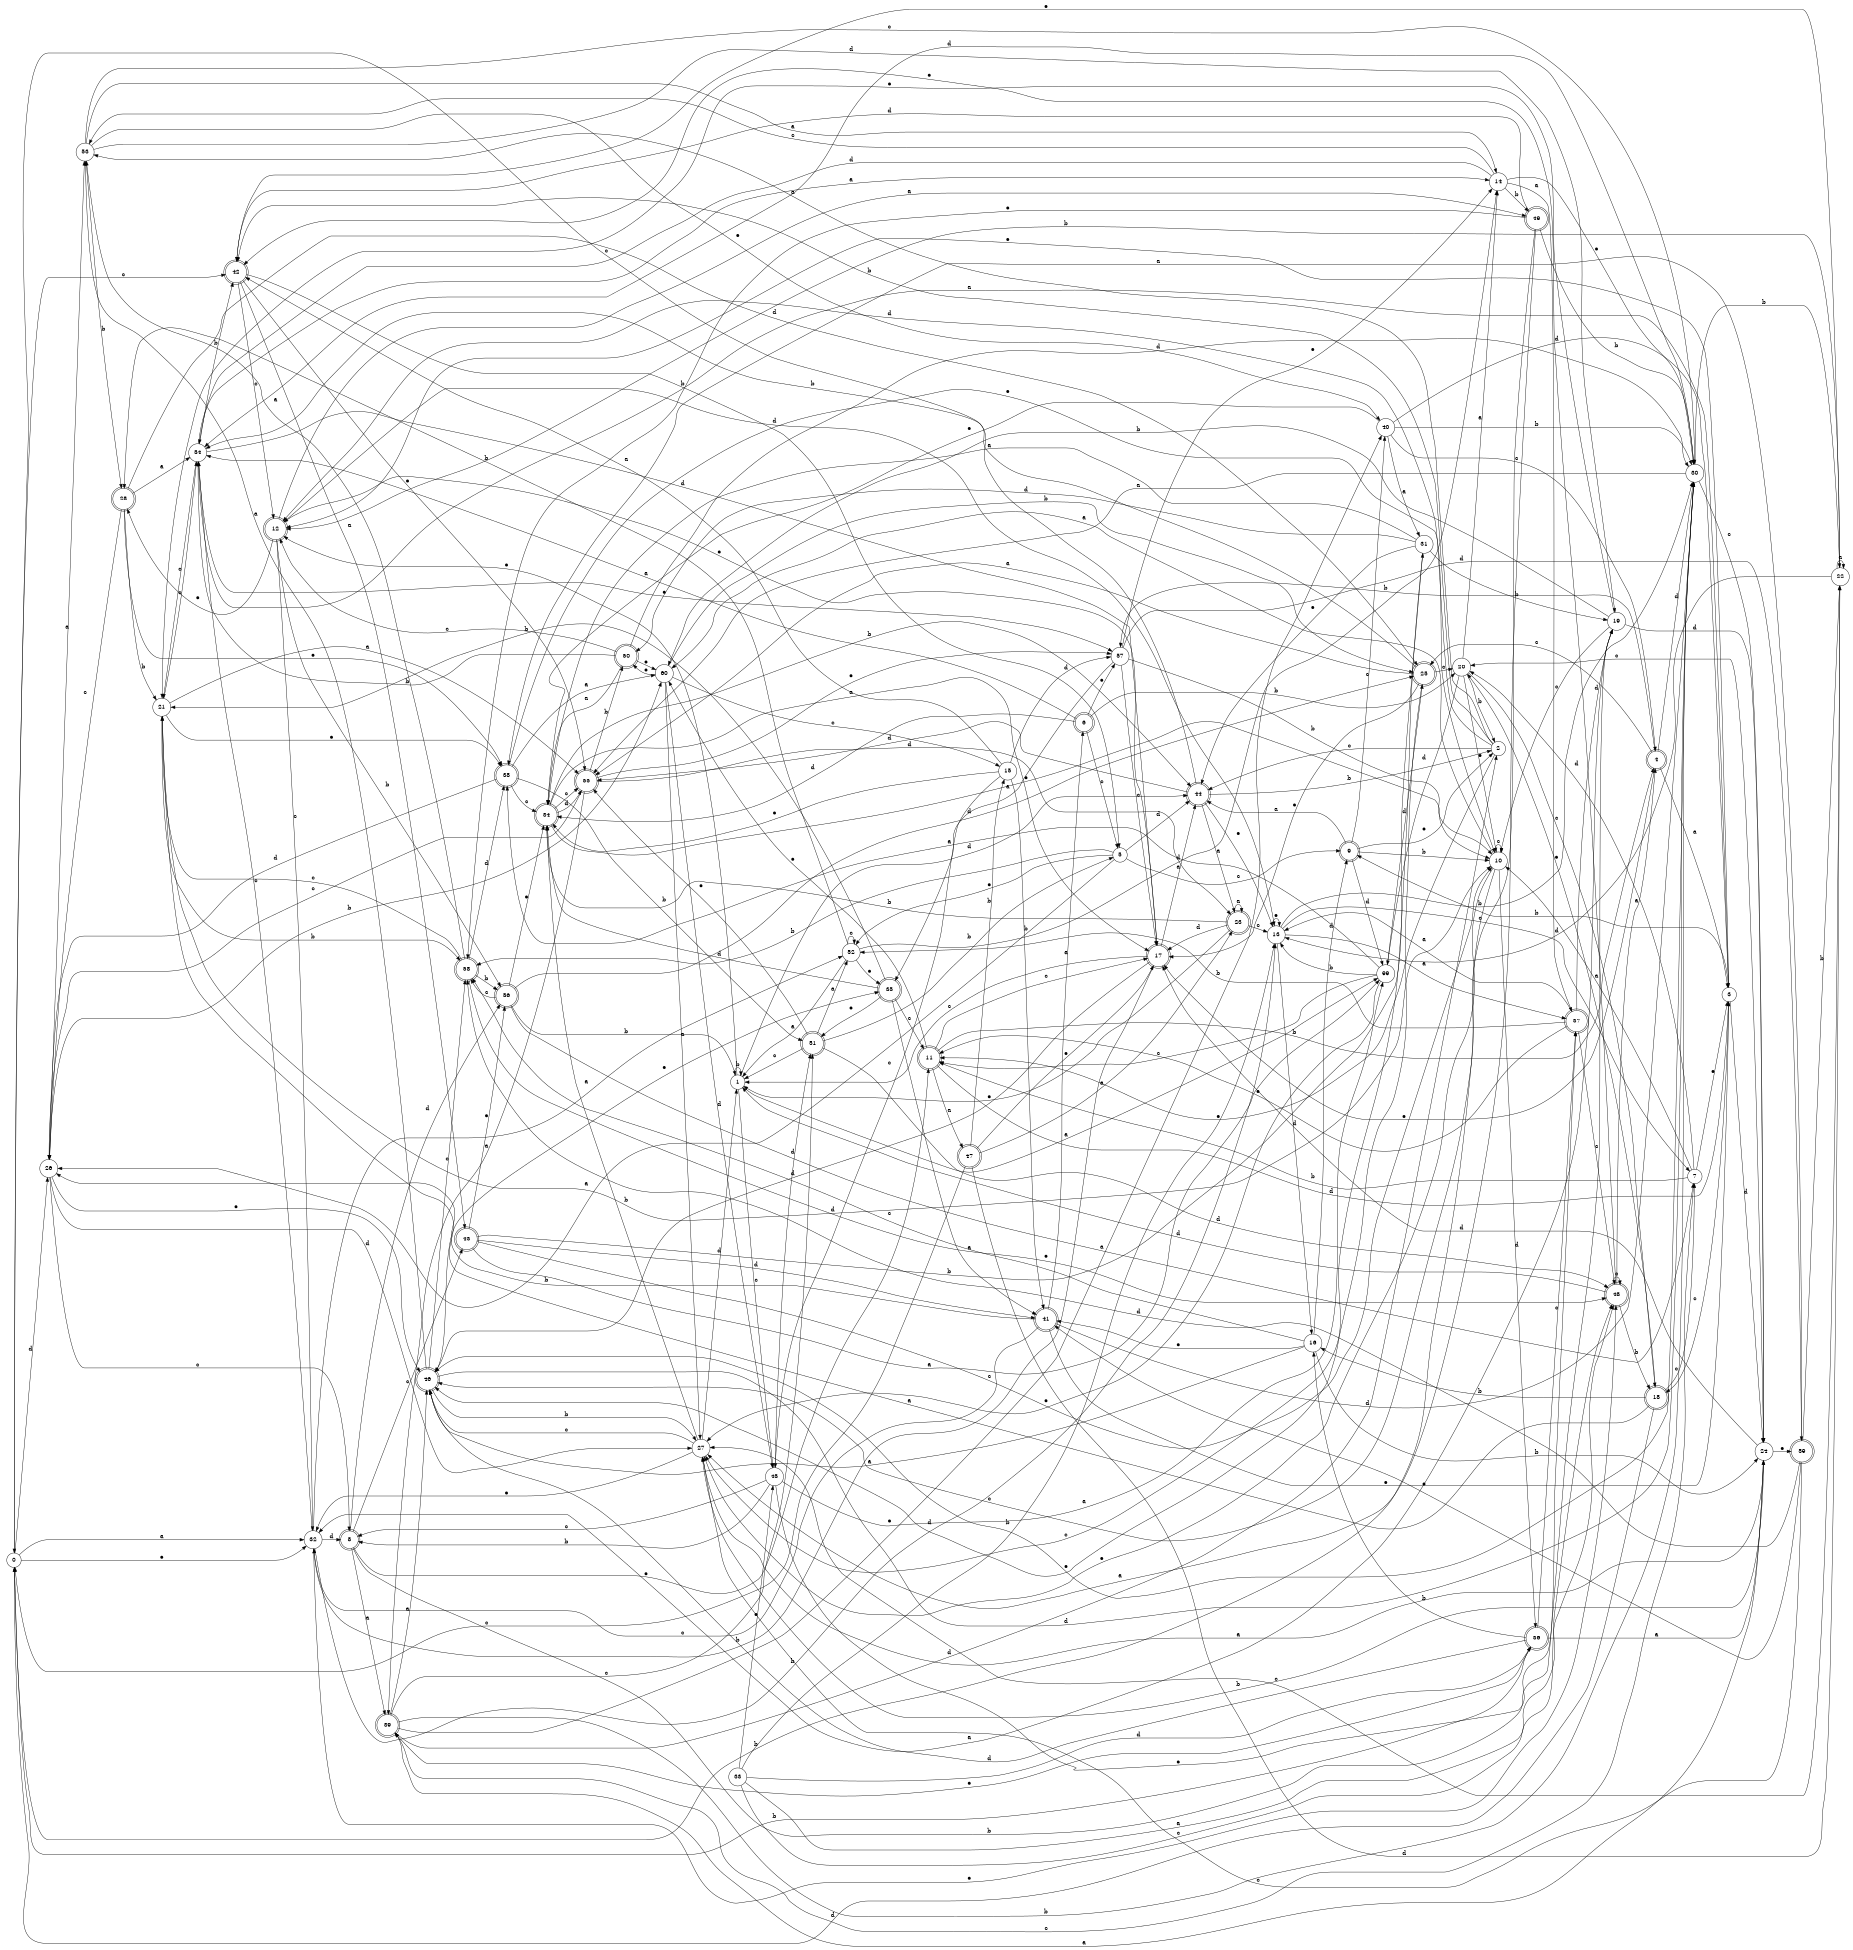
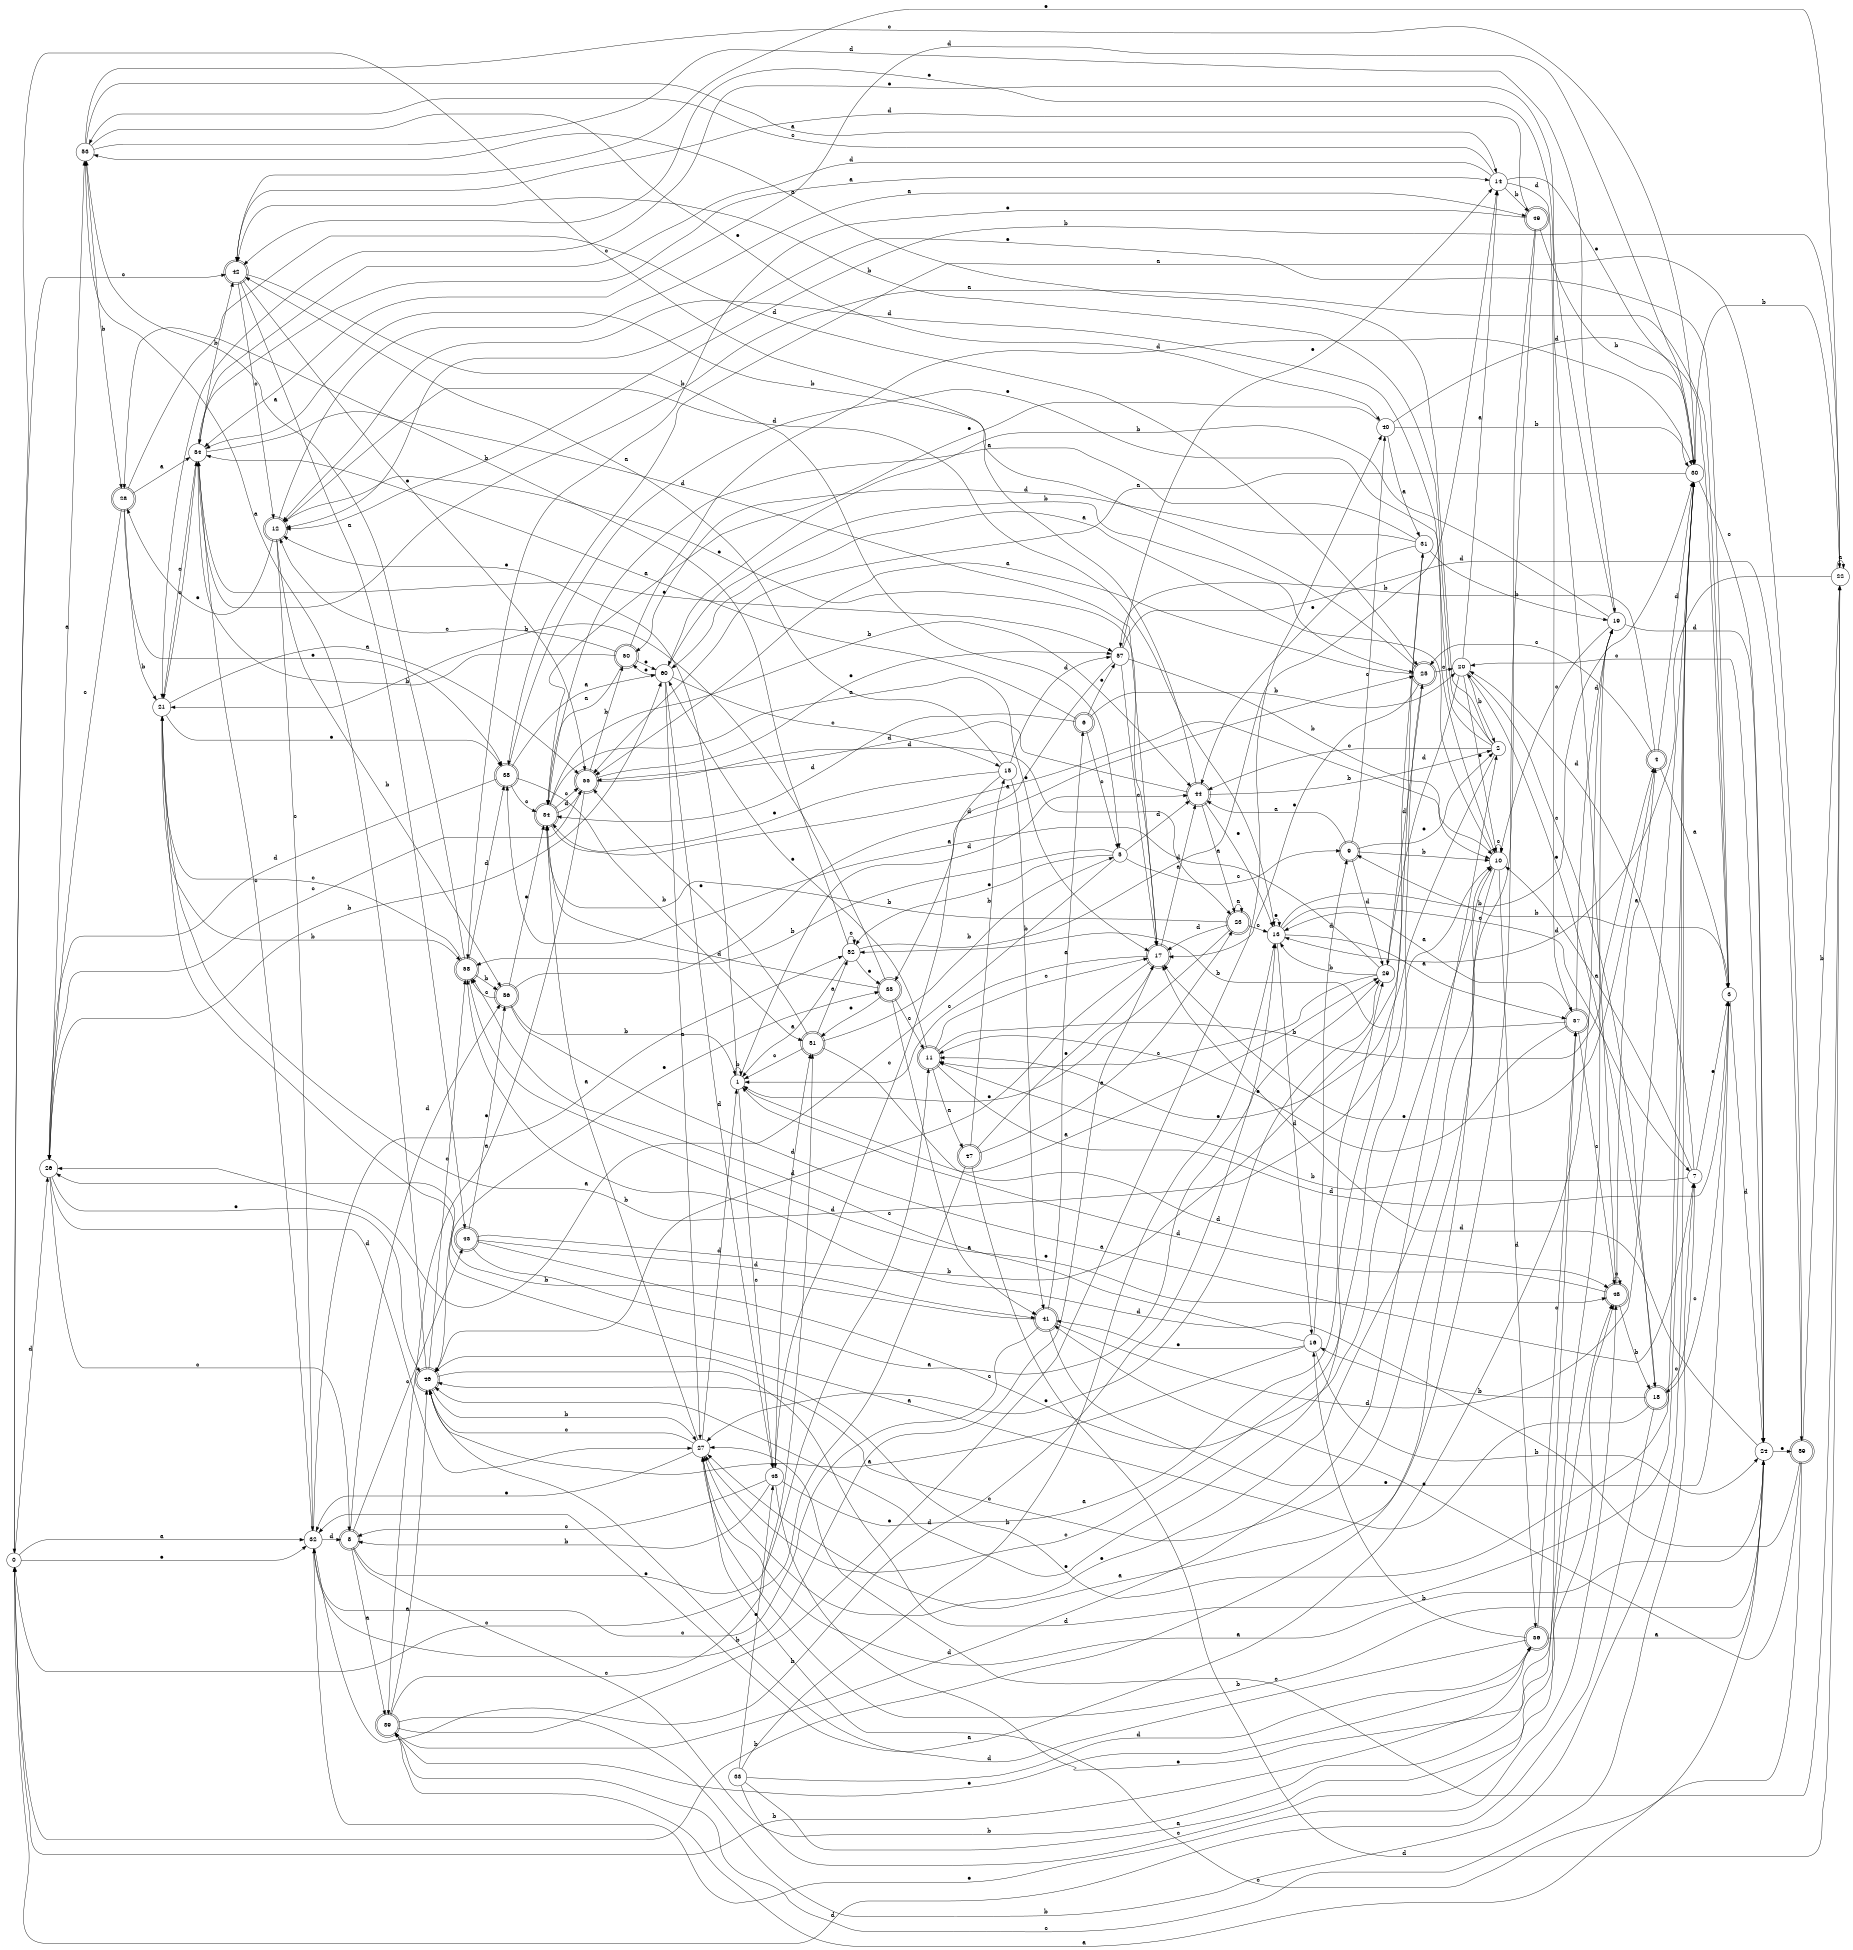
(1537, 186) -> (1537, 186)
(1591, 524) -> none
(1386, 974) -> (1386, 974)
